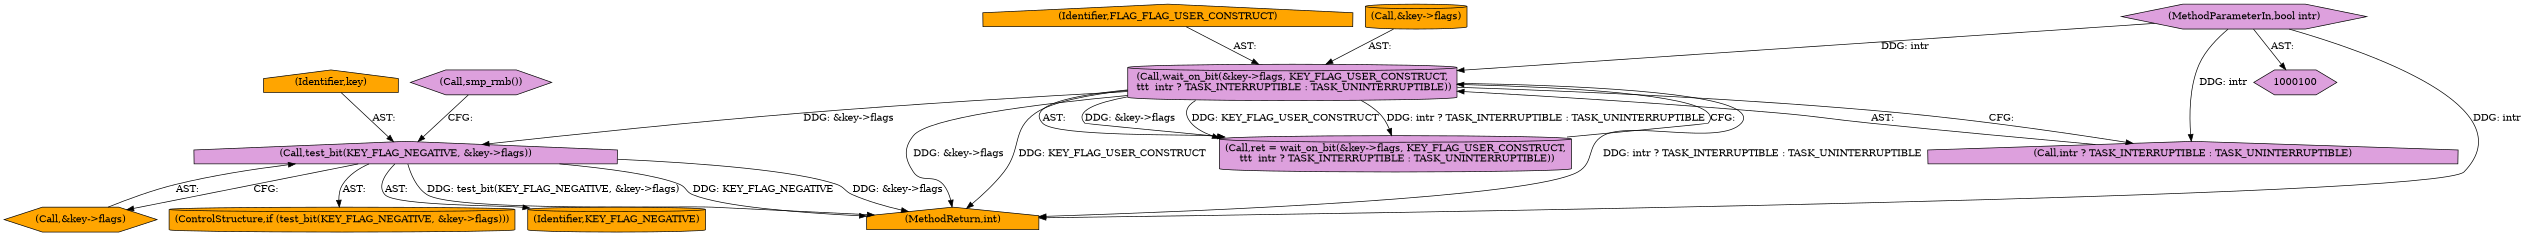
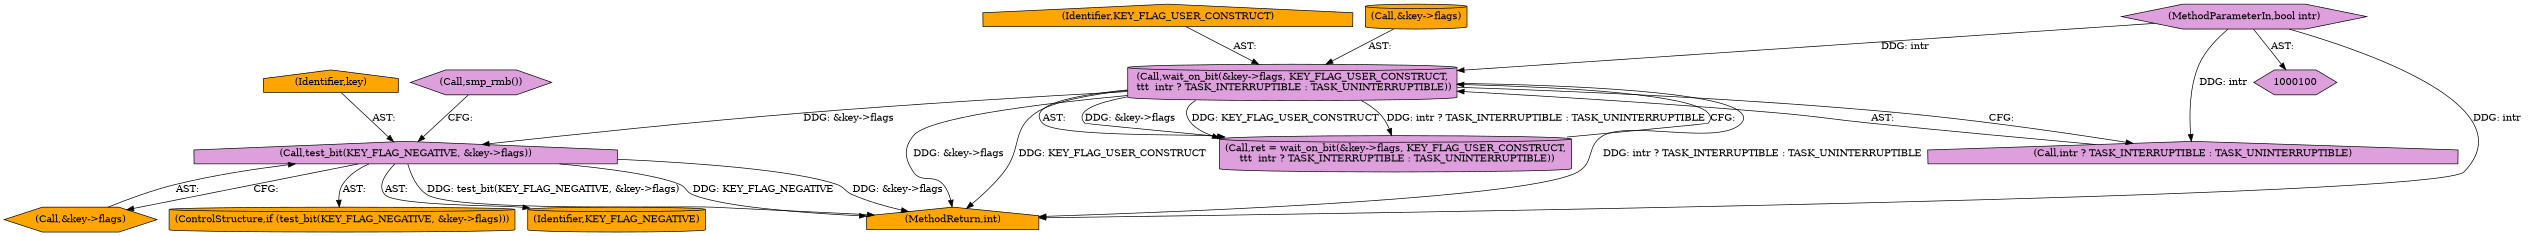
(1168, 17) -> (1168, 17)
